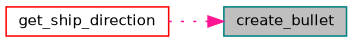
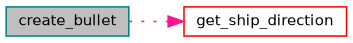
(188, 21) -> (148, 21)
